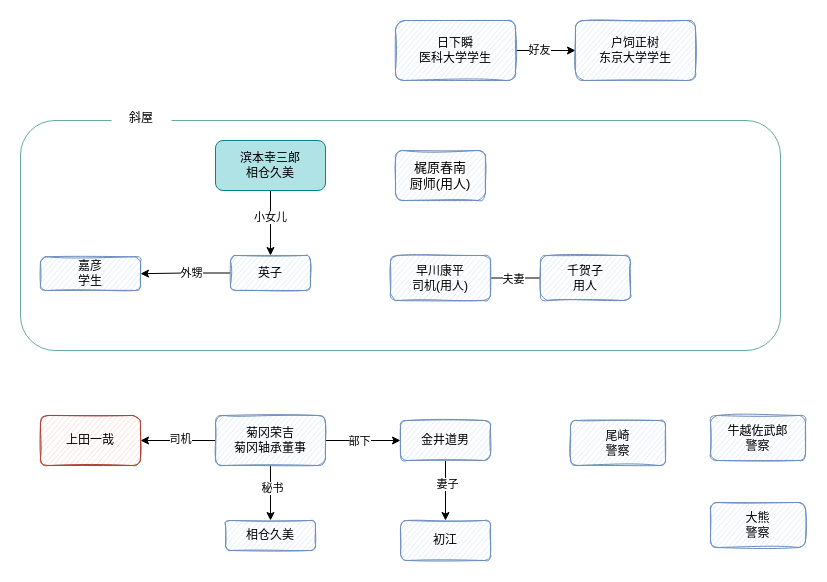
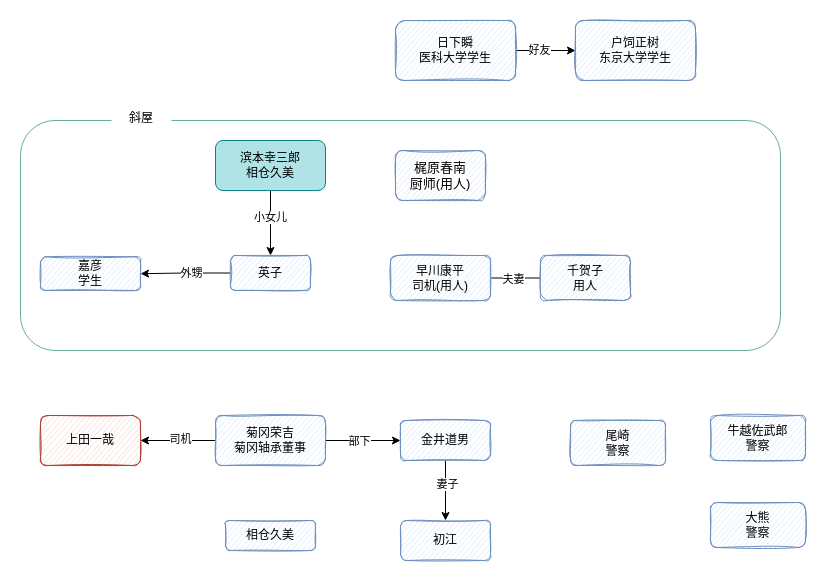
(271, 490) -> none
